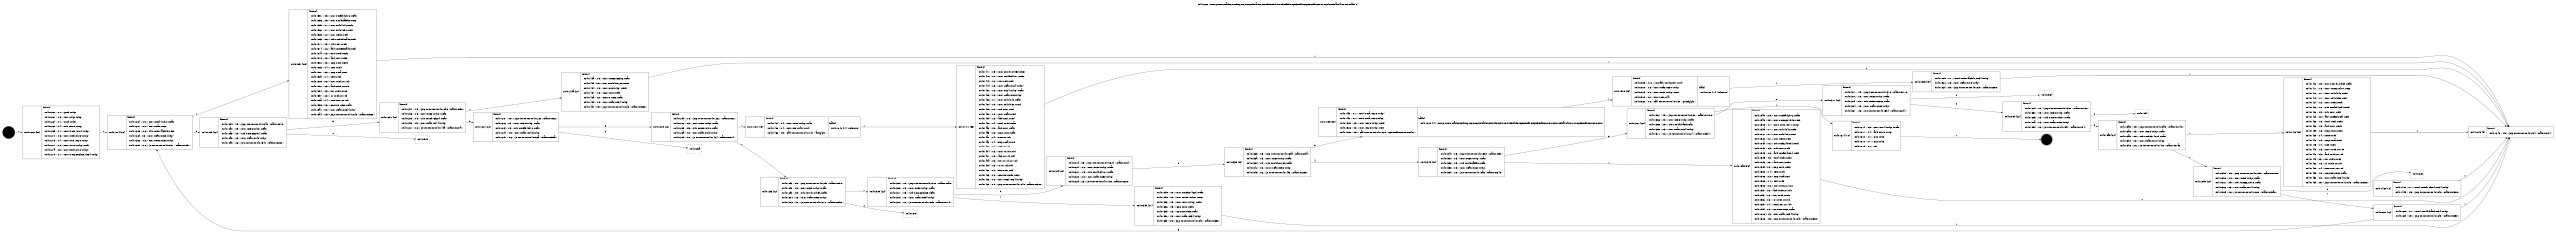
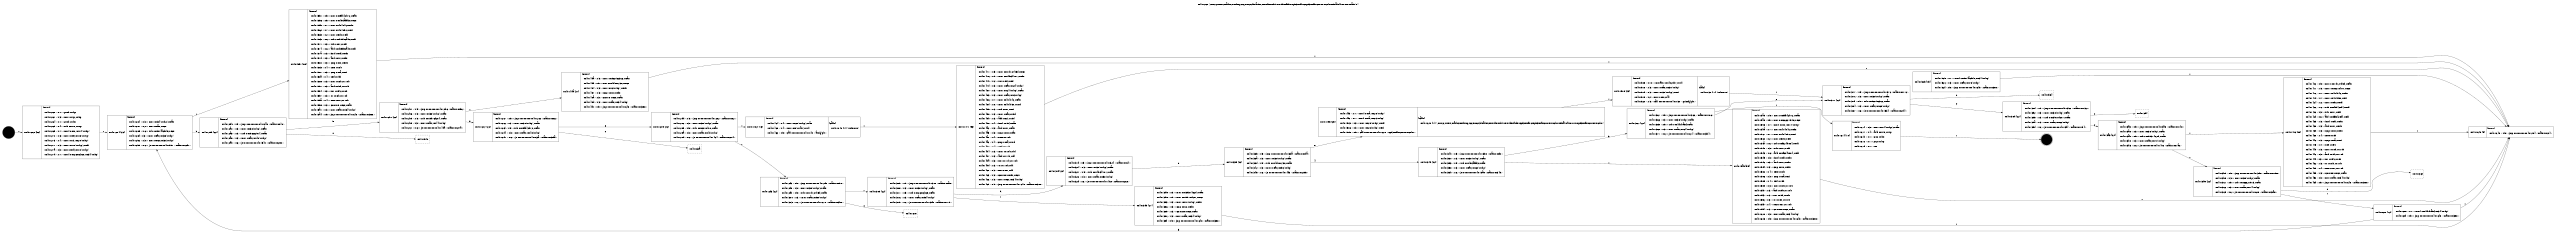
(1820, 84) -> (1775, 95)
(2417, 189) -> none
